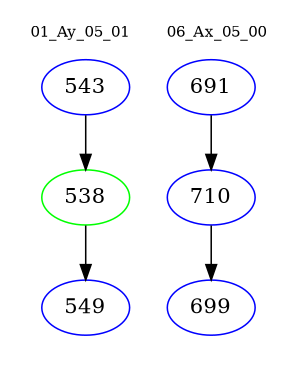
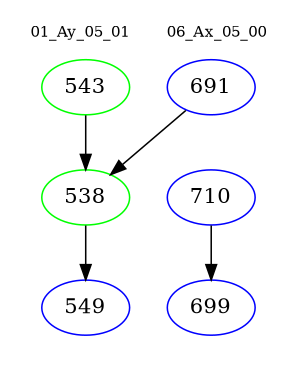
(86, 87) -> (86, 87)
(211, 135) -> (165, 128)
